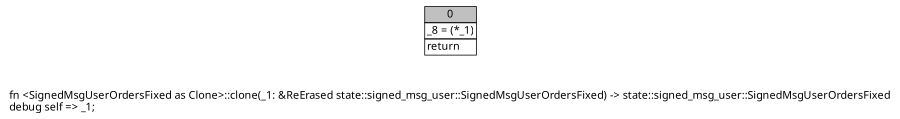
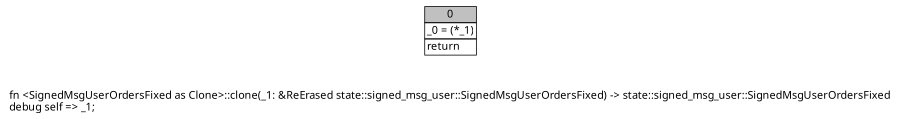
(451, 30) -> (451, 30)
